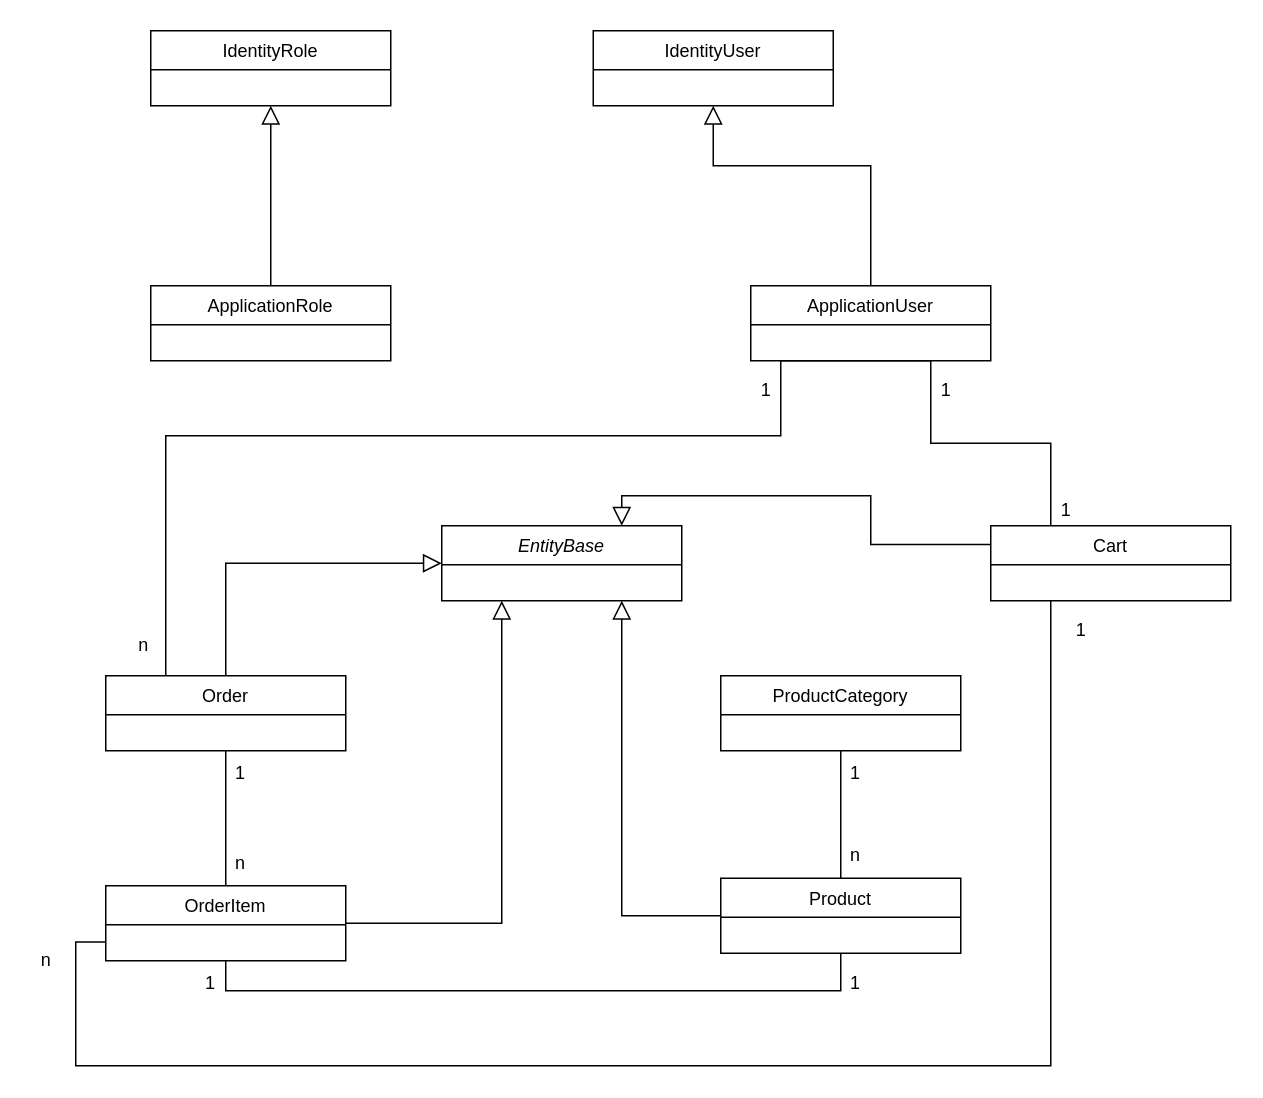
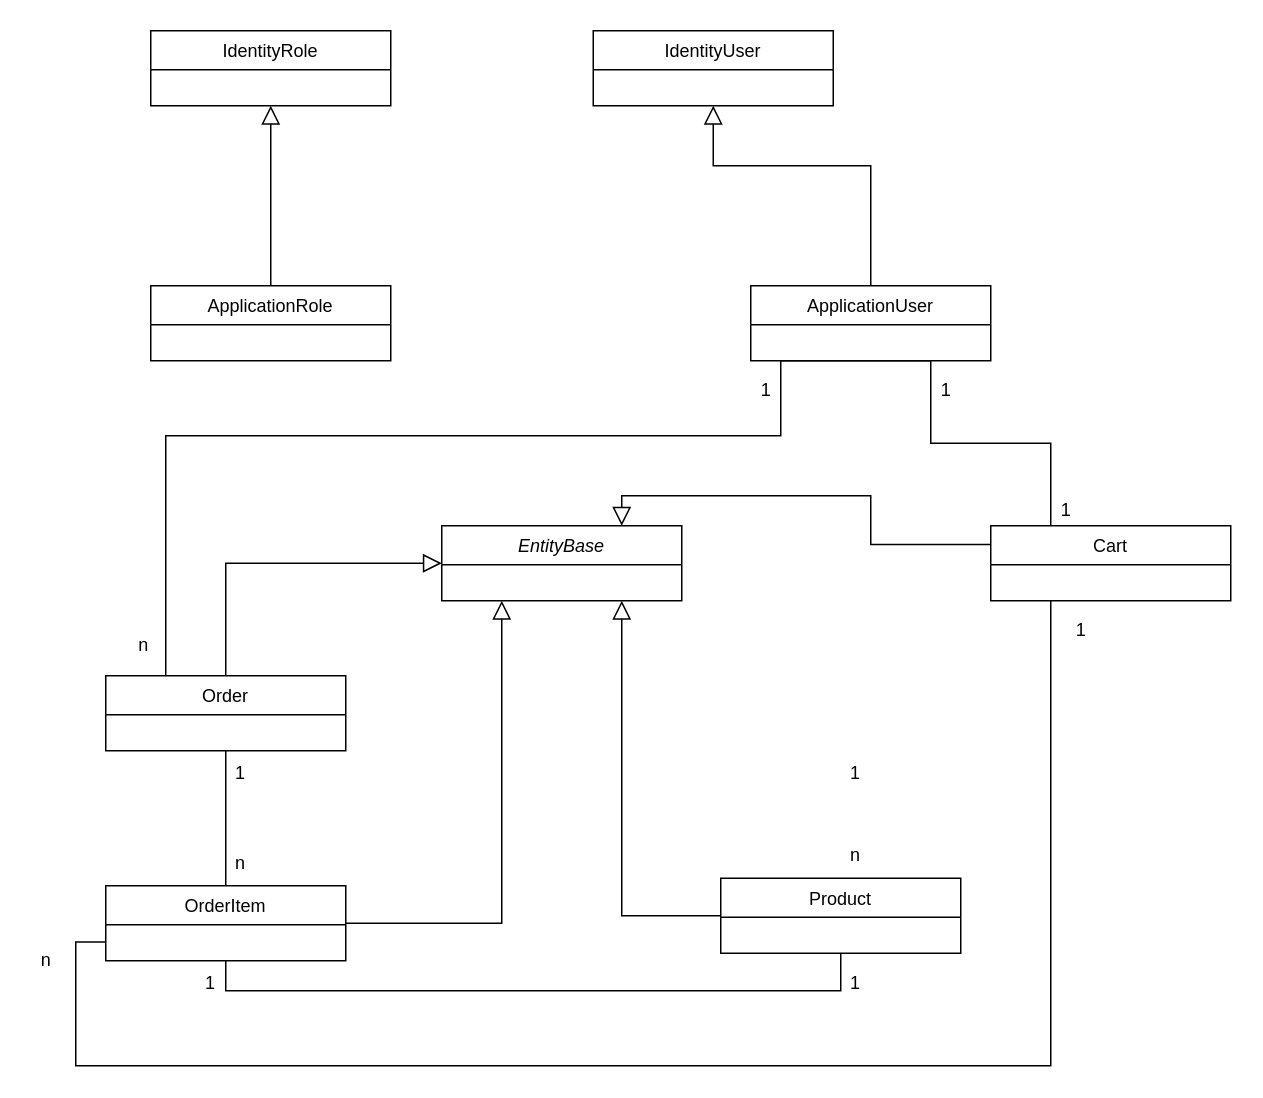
(841, 713) -> none
(841, 815) -> none
